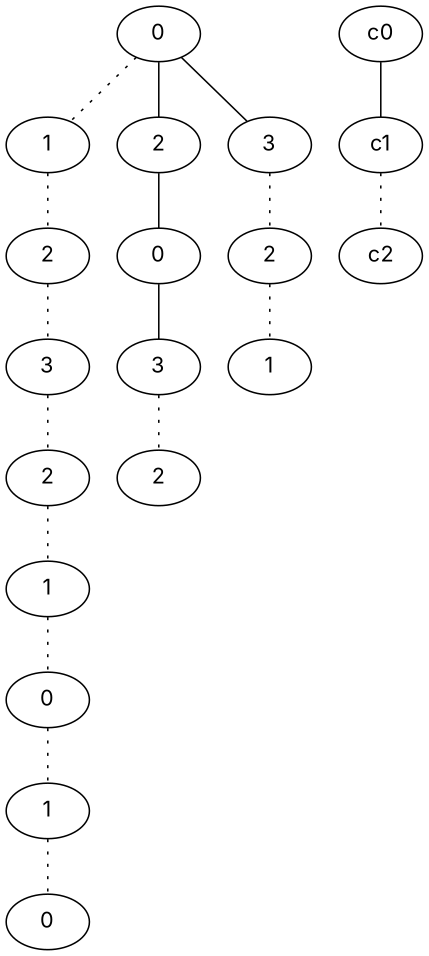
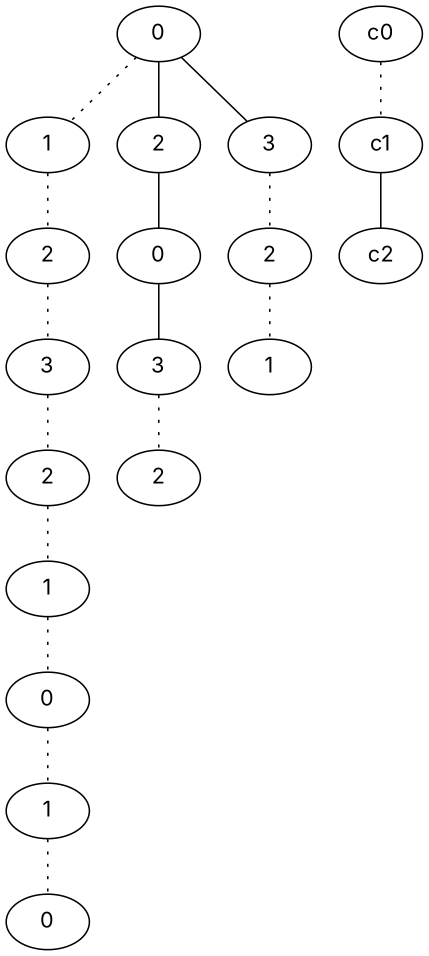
(381, 90) -> (381, 90)
(381, 201) -> (381, 201)
